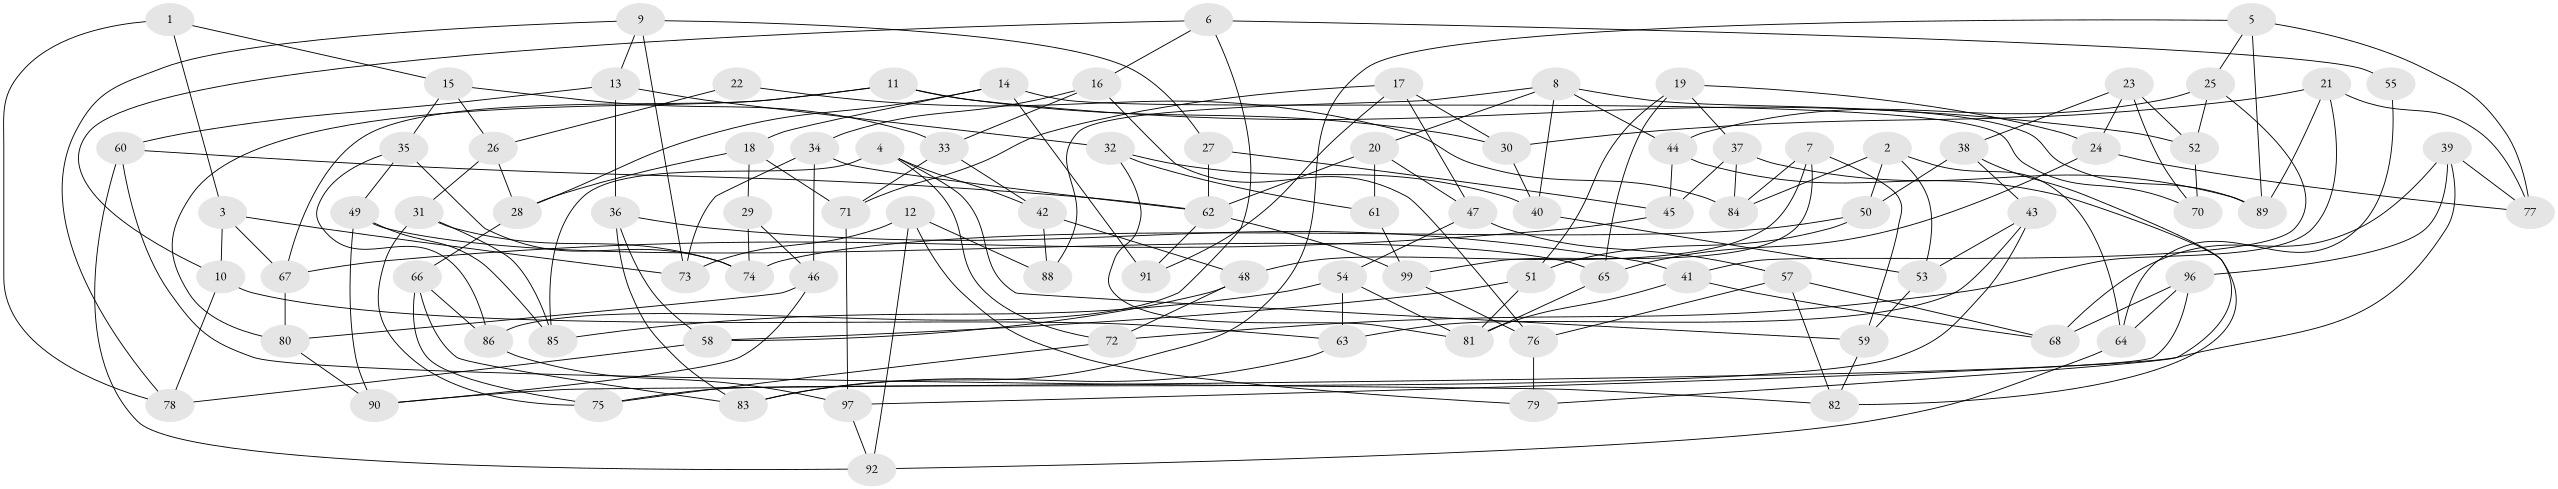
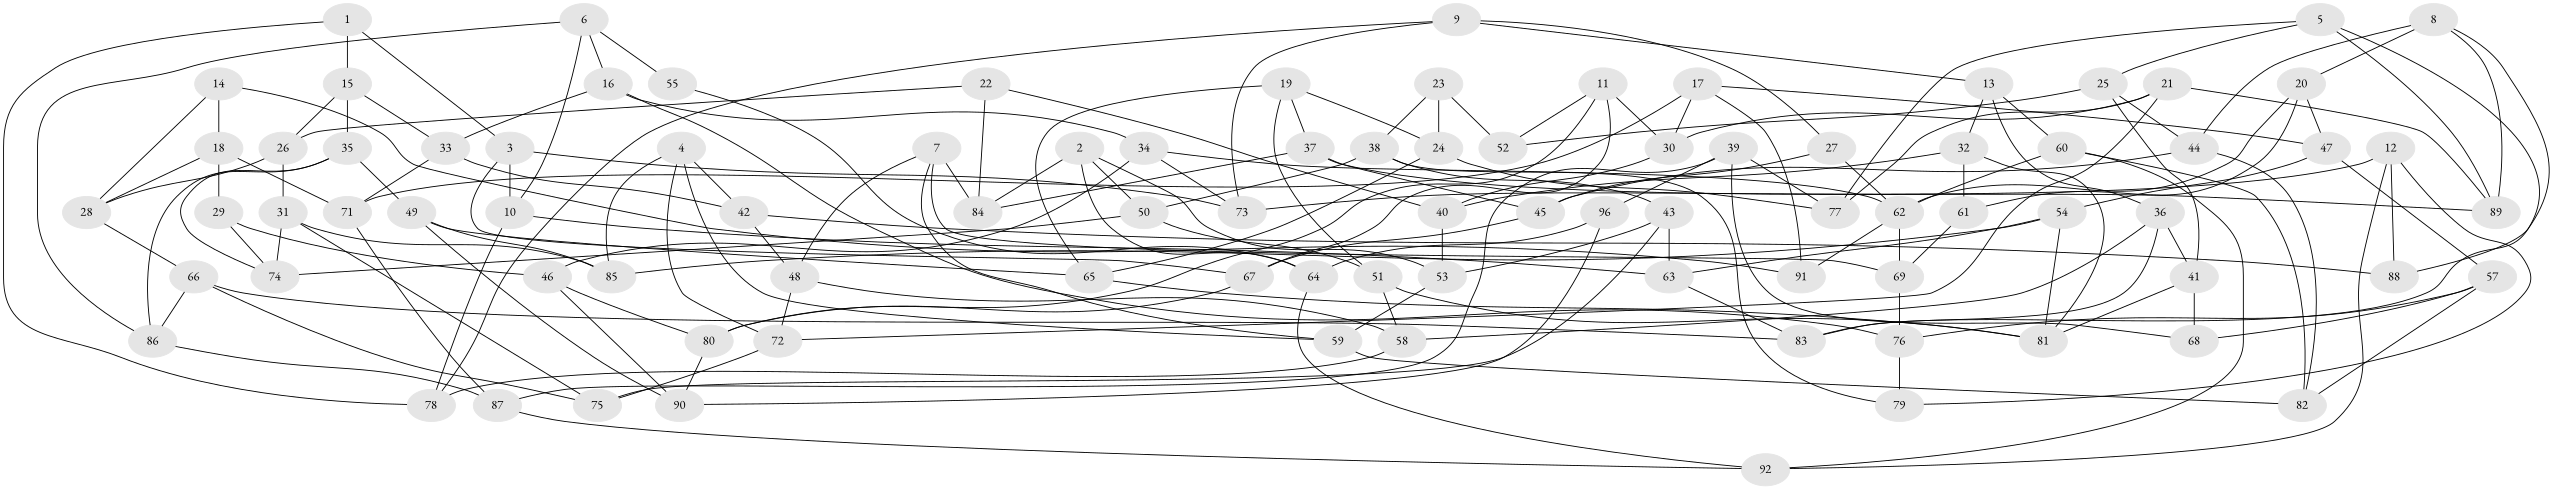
(1547, 148) -> (1216, 144)
(2198, 213) -> none
(1407, 277) -> (1900, 277)
(2111, 315) -> none
(848, 405) -> (497, 405)
